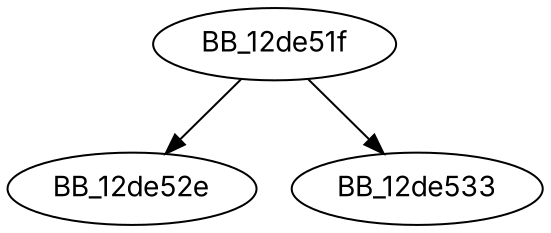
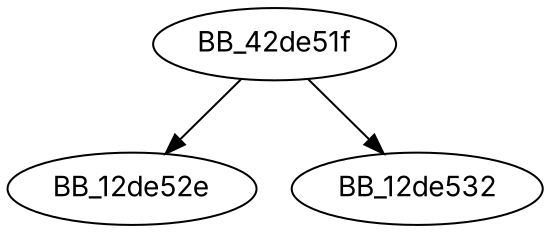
(275, 44) -> (275, 44)
(417, 189) -> (417, 189)
